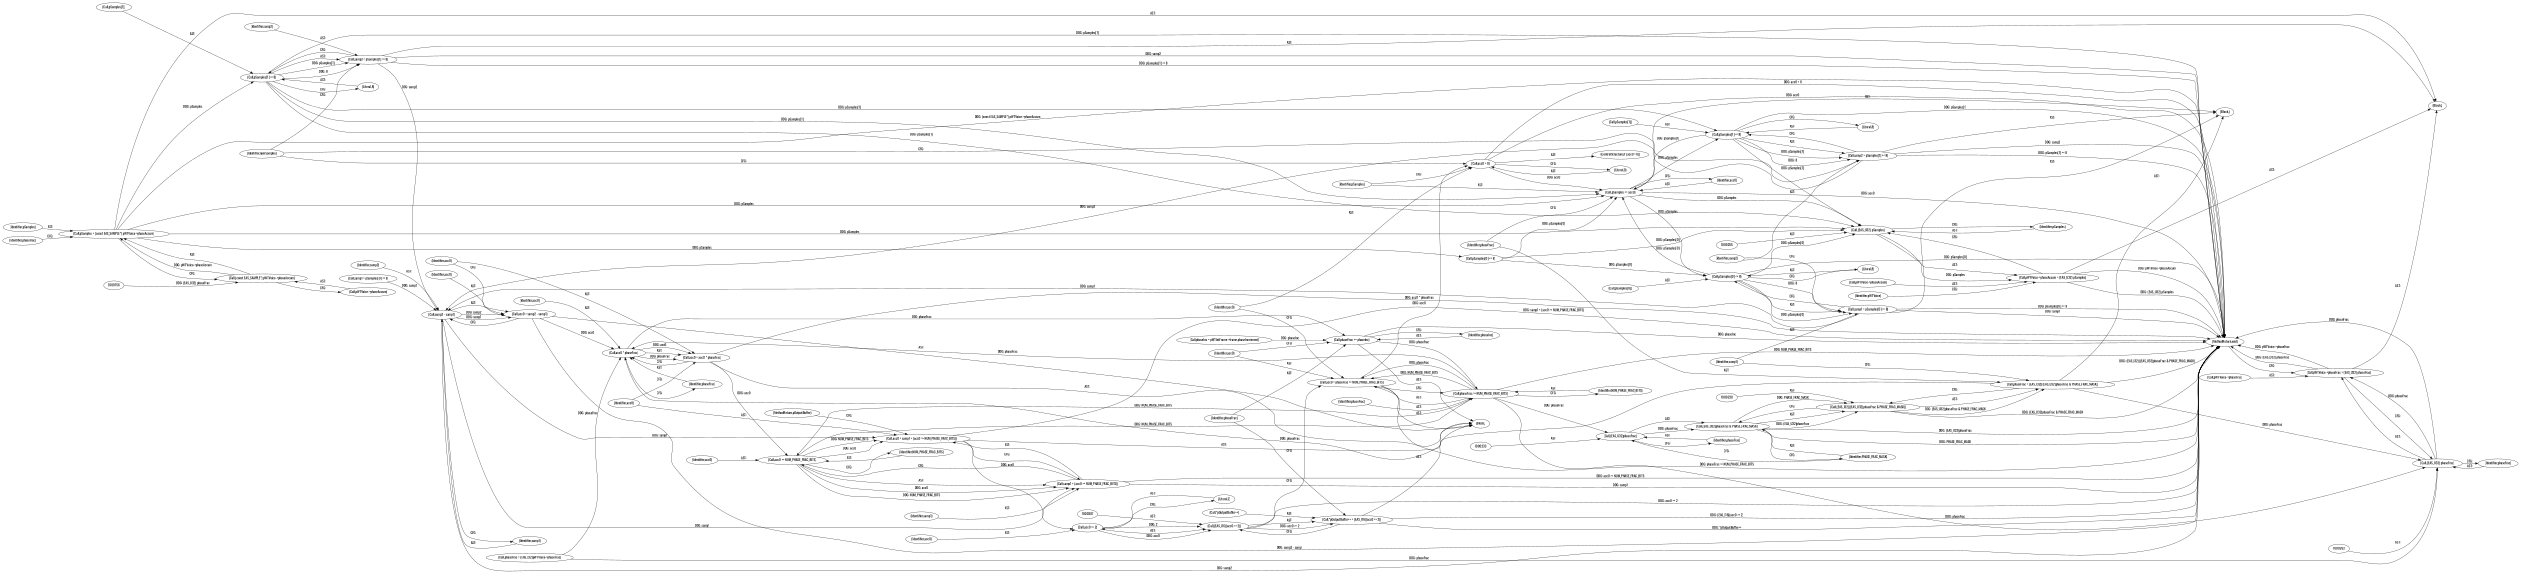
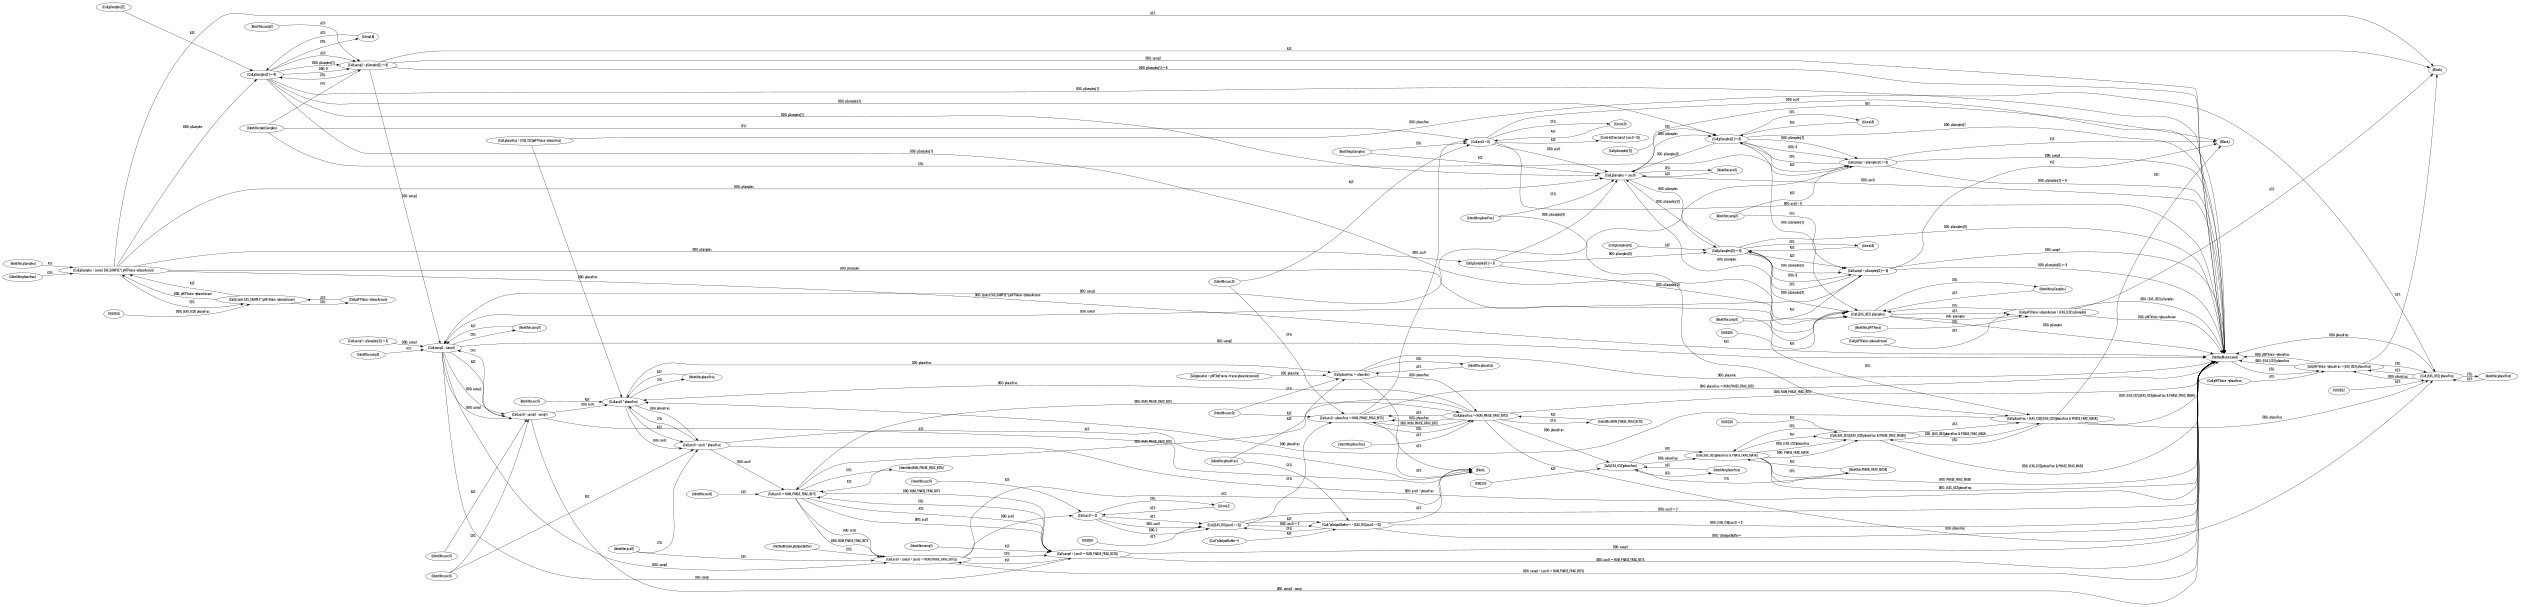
none -> (2051, 333)
